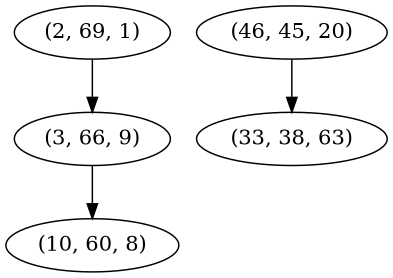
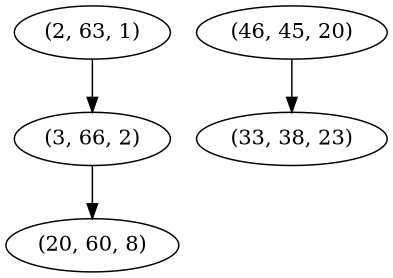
(92, 33) -> (92, 33)
(92, 139) -> (92, 139)
(292, 139) -> (292, 139)
(92, 245) -> (92, 245)
